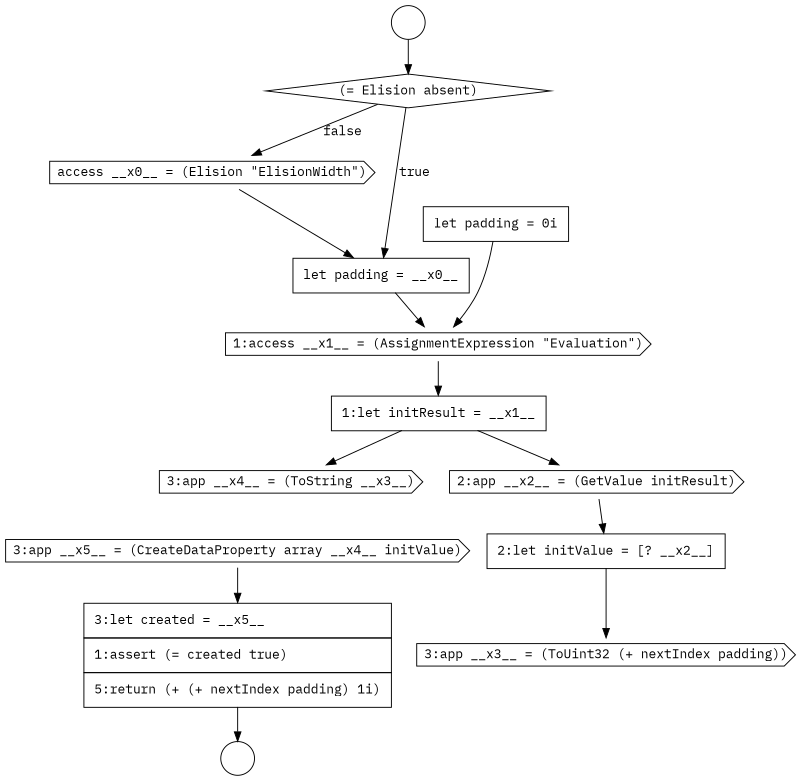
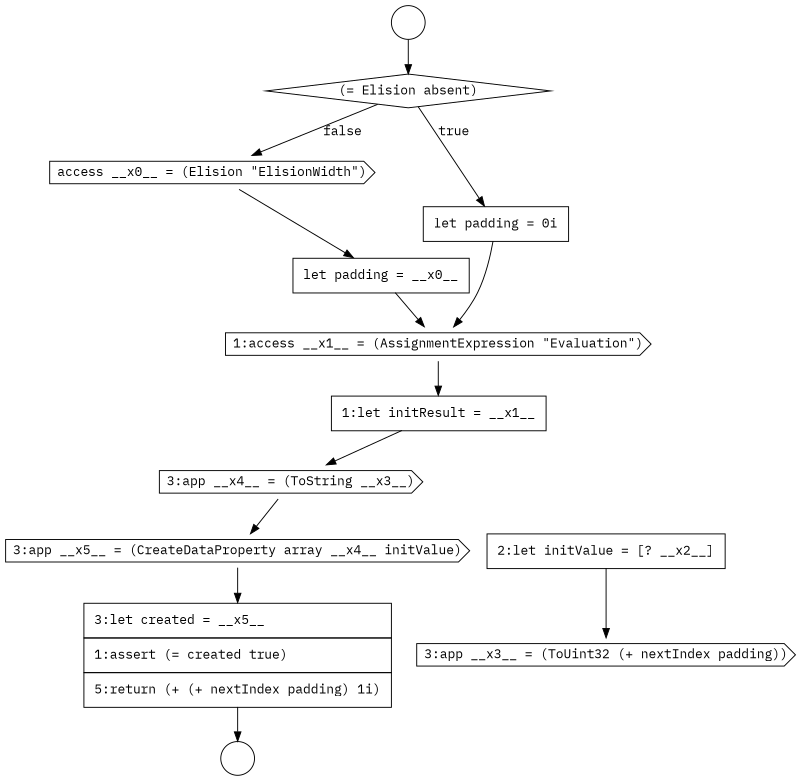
(395, 178) -> (449, 152)
(597, 482) -> none
none -> (267, 513)
